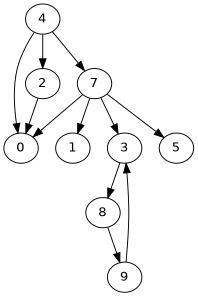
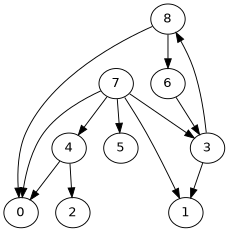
(65, 47) -> (96, 112)
(33, 111) -> (59, 88)
none -> (198, 176)
(125, 277) -> (168, 84)
